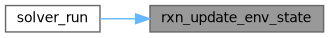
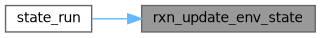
(53, 19) -> (49, 19)
